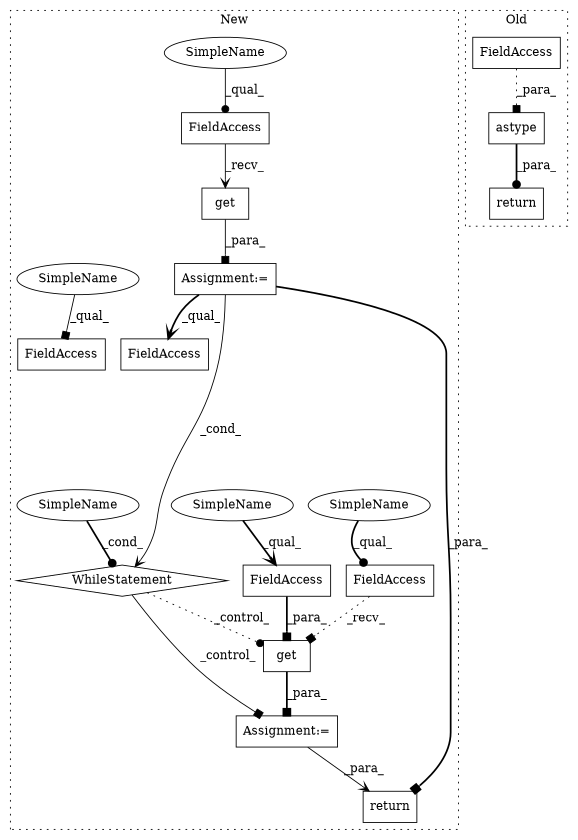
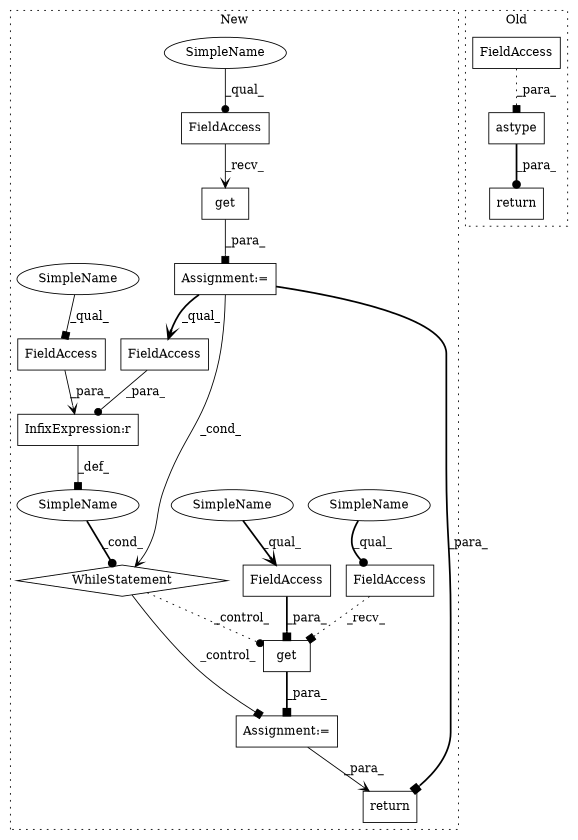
none -> (78, 430)
